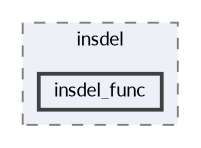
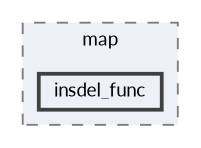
(100, 41) -> (100, 41)
